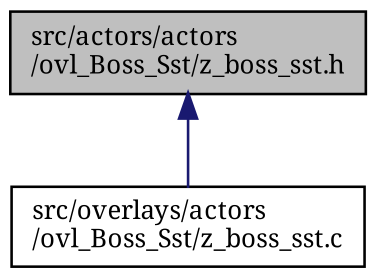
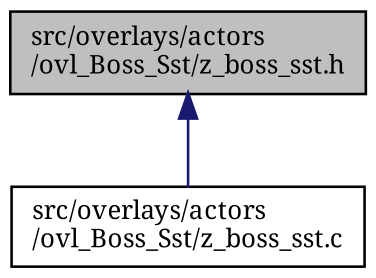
(188, 53) -> (188, 53)
